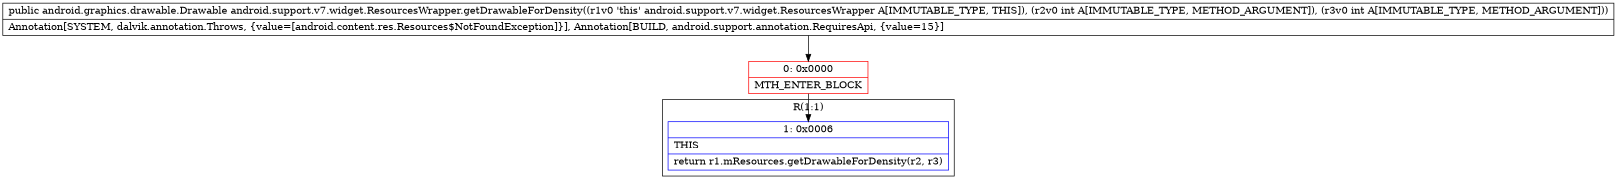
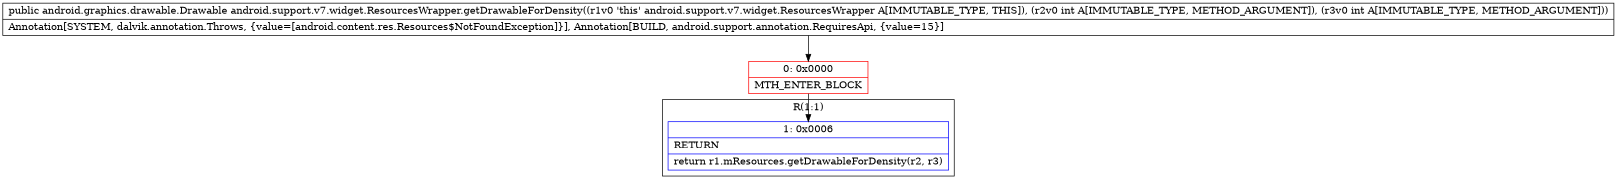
(687, 146) -> (696, 146)
